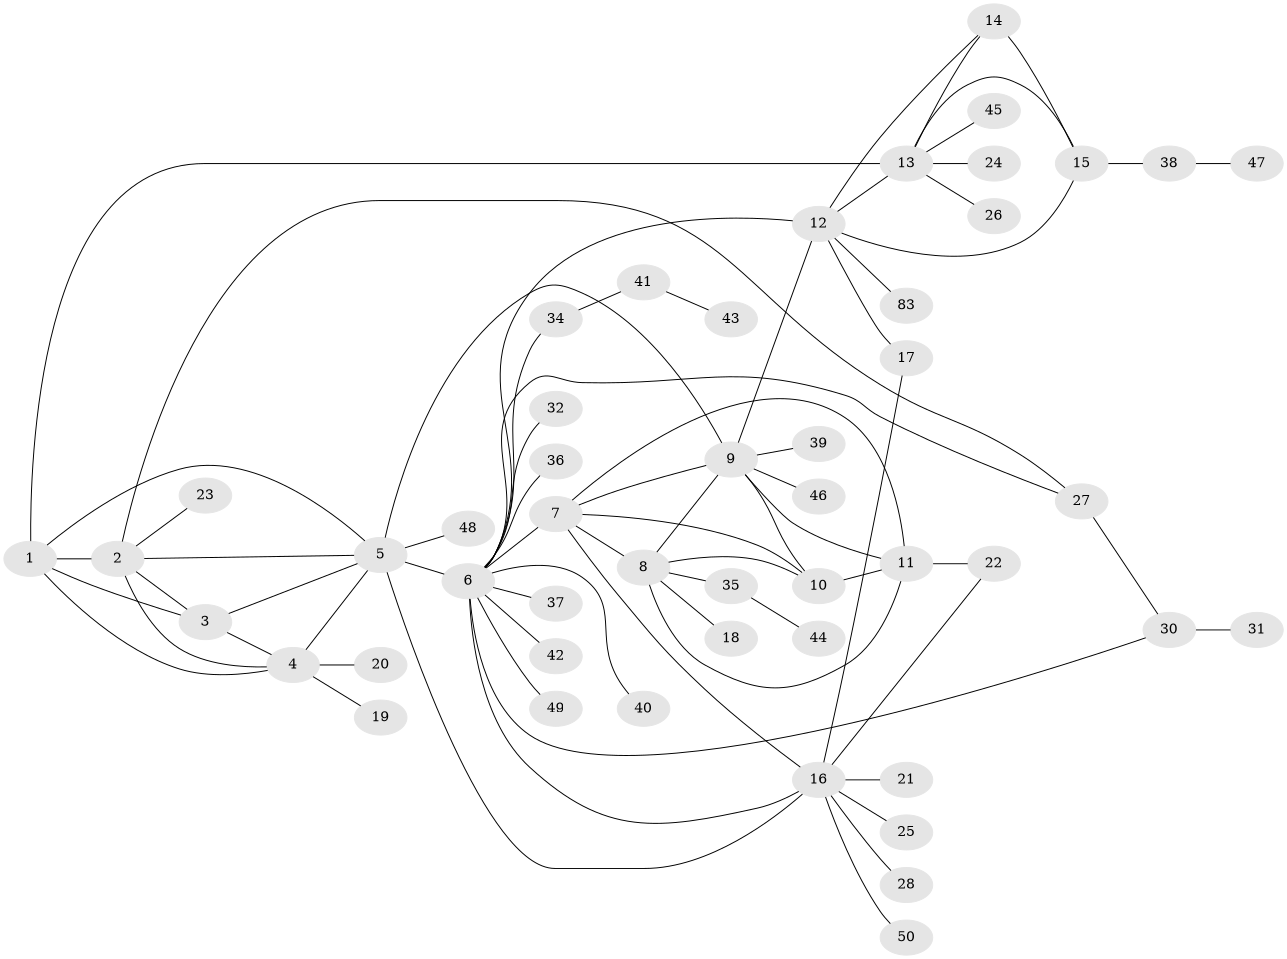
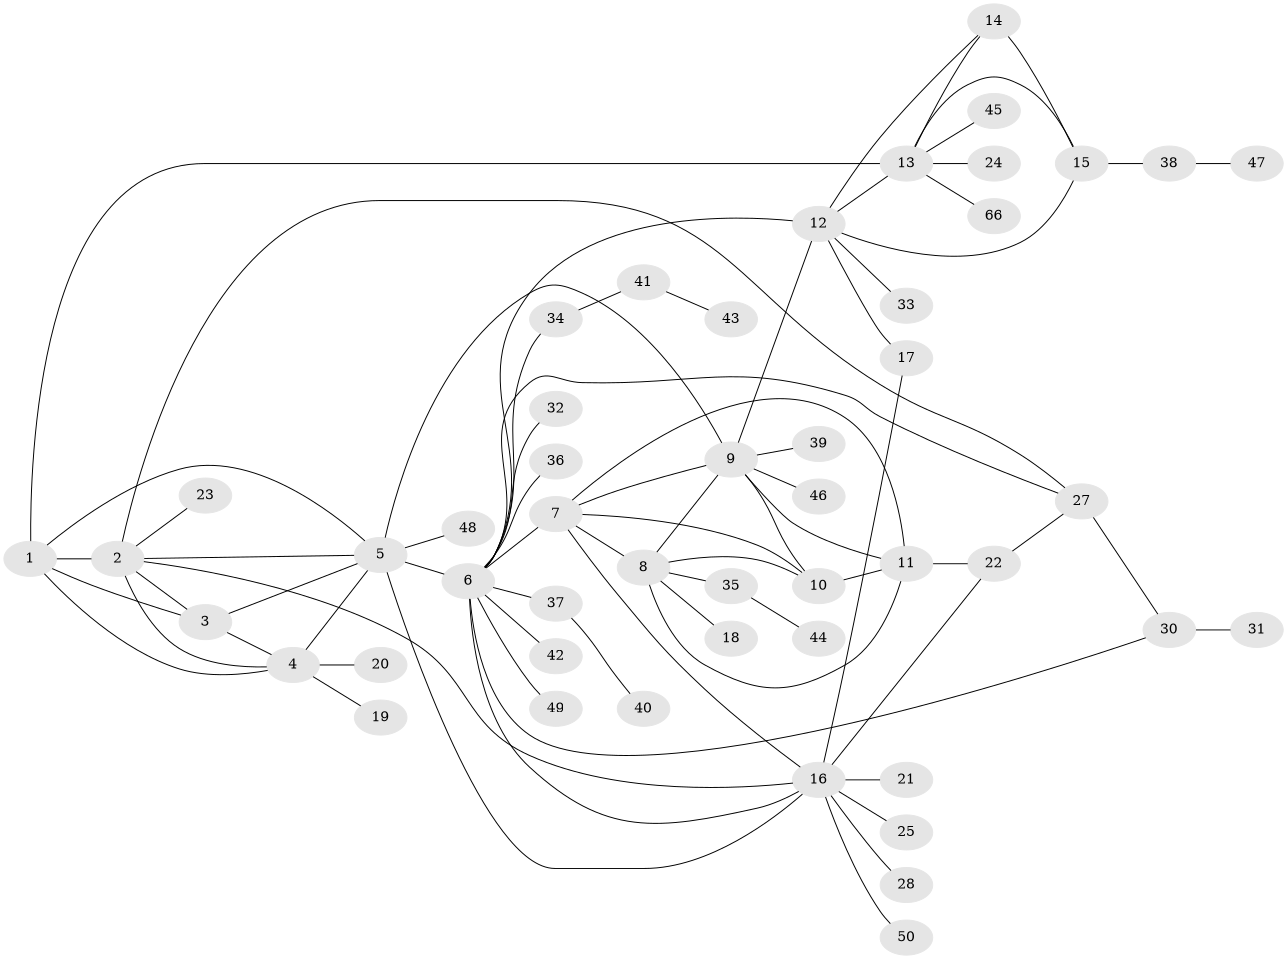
(994, 216) -> (994, 216)
(906, 306) -> (906, 306)
none -> (1038, 533)
(595, 590) -> (601, 655)
none -> (464, 696)
